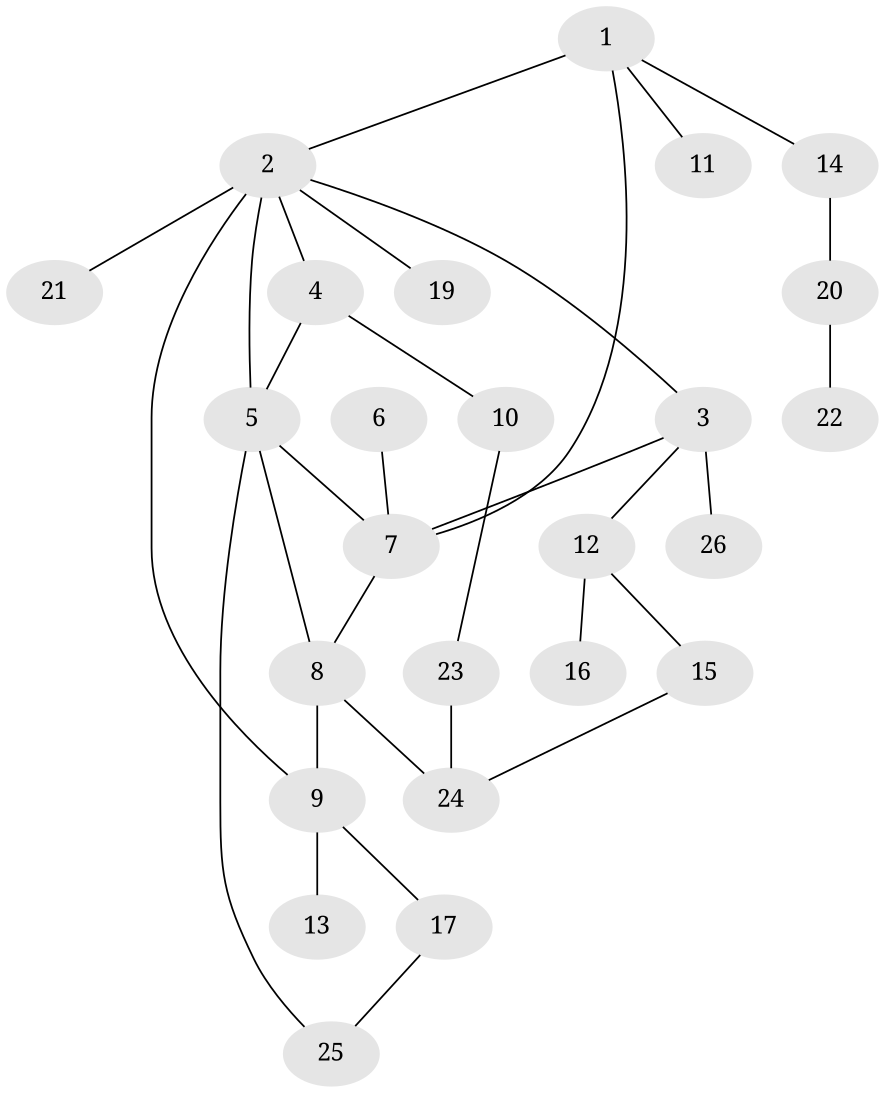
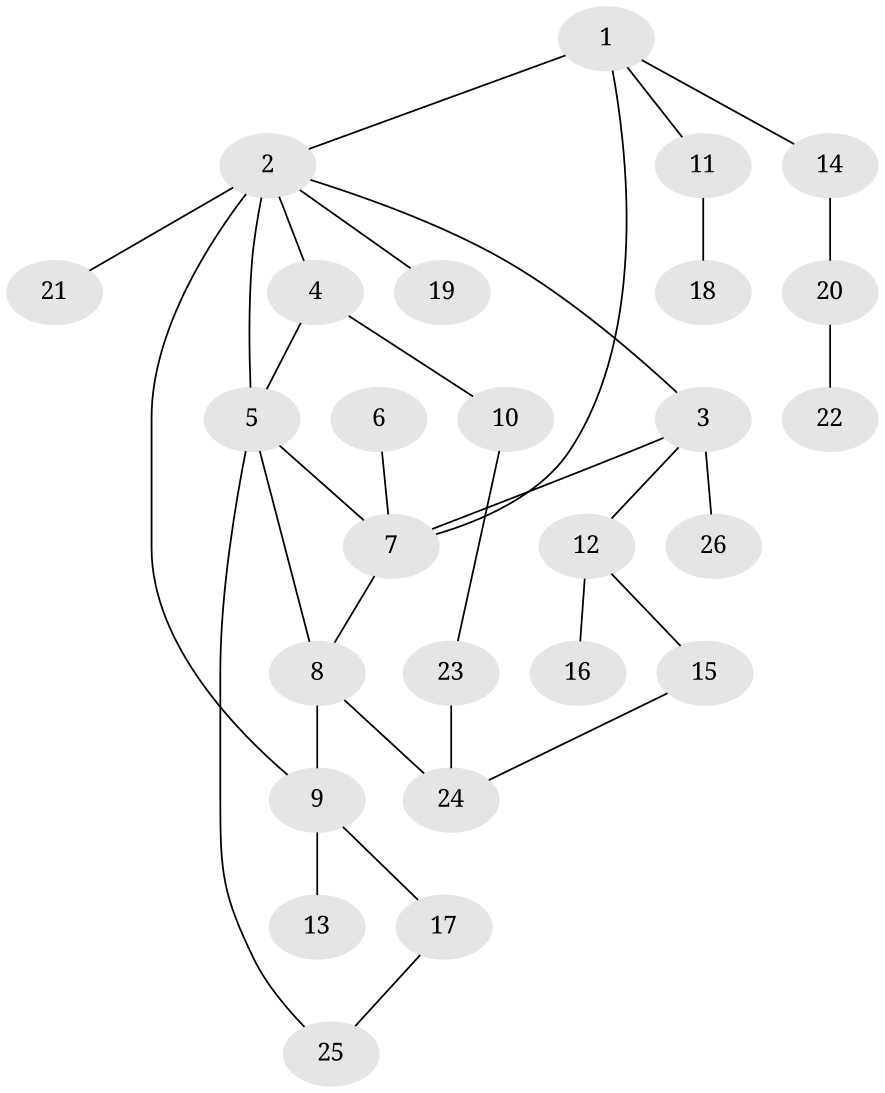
none -> (703, 293)
